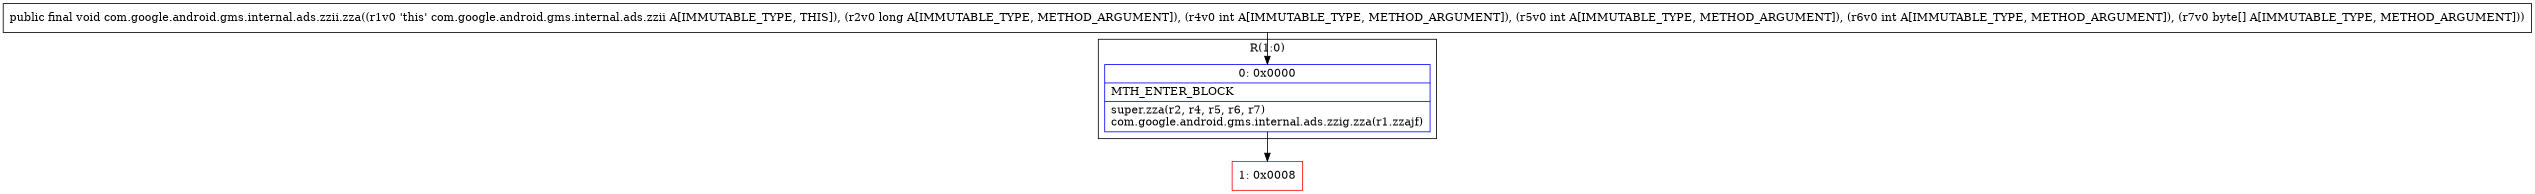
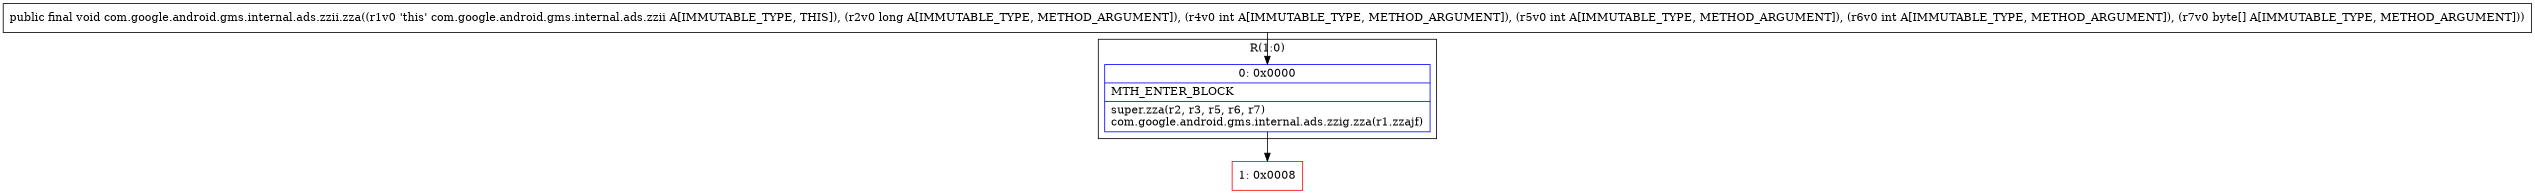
(1188, 110) -> (1188, 110)
